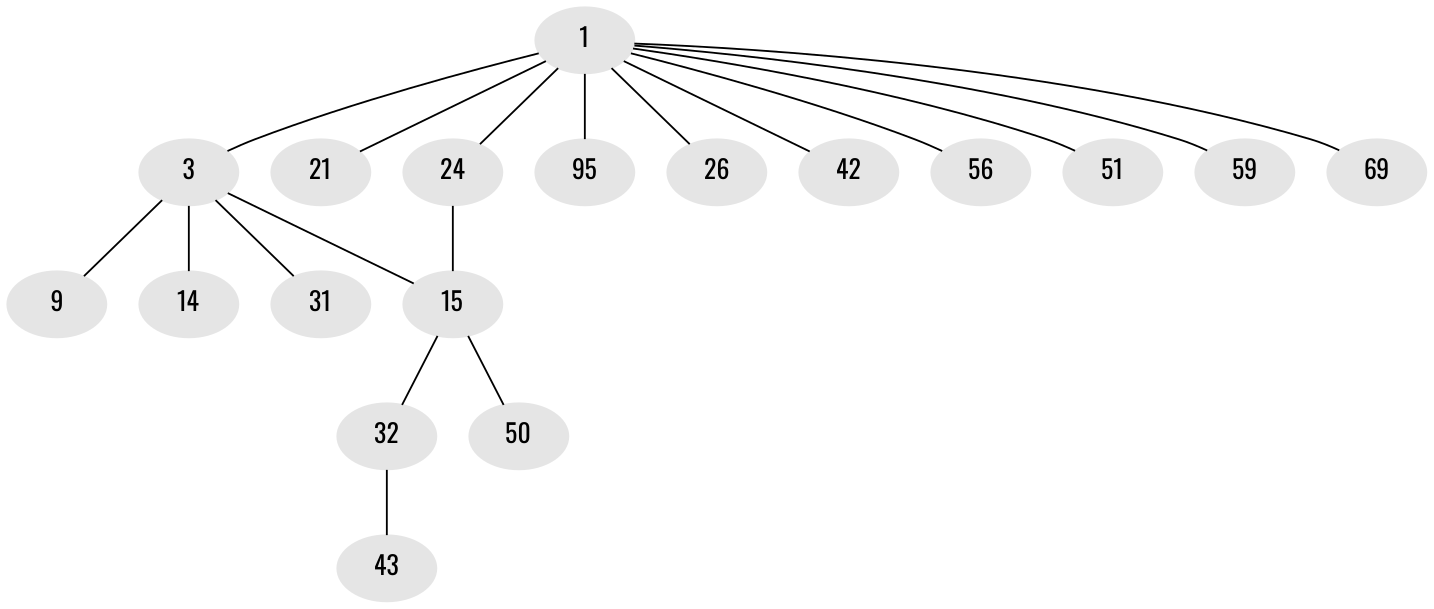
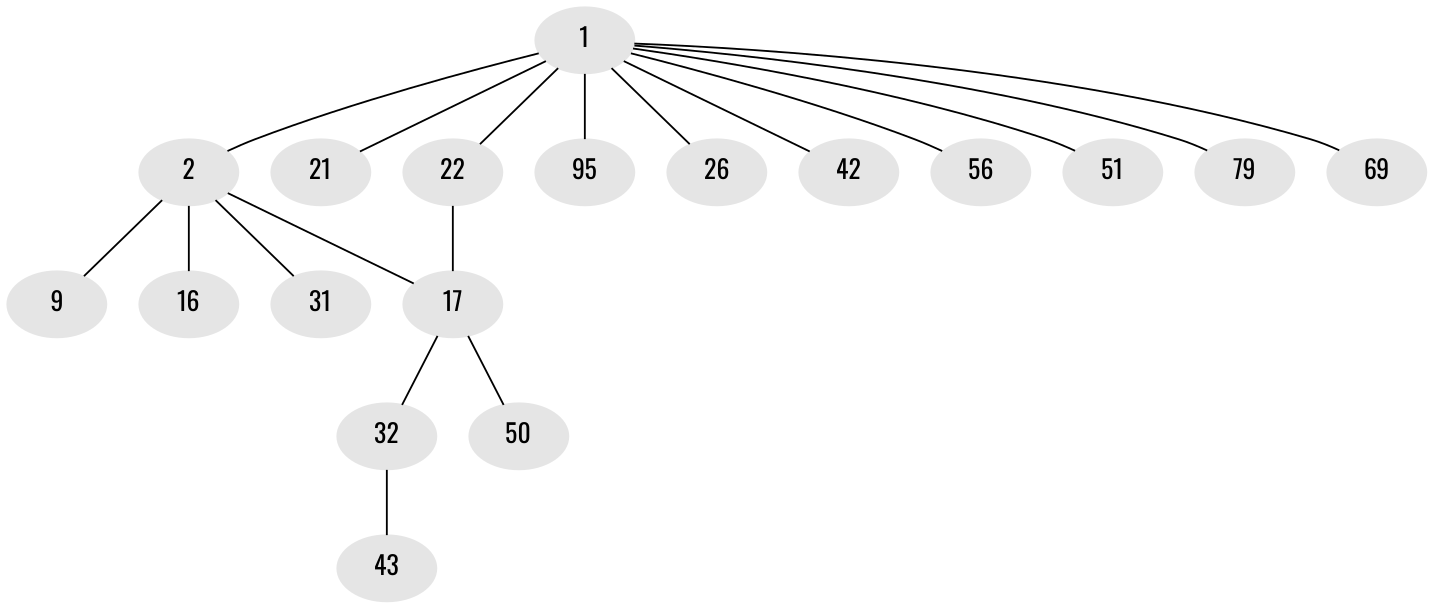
(189, 172) -> (189, 172)
(453, 172) -> (453, 172)
(1245, 172) -> (1245, 172)
(189, 304) -> (189, 304)
(453, 304) -> (453, 304)
